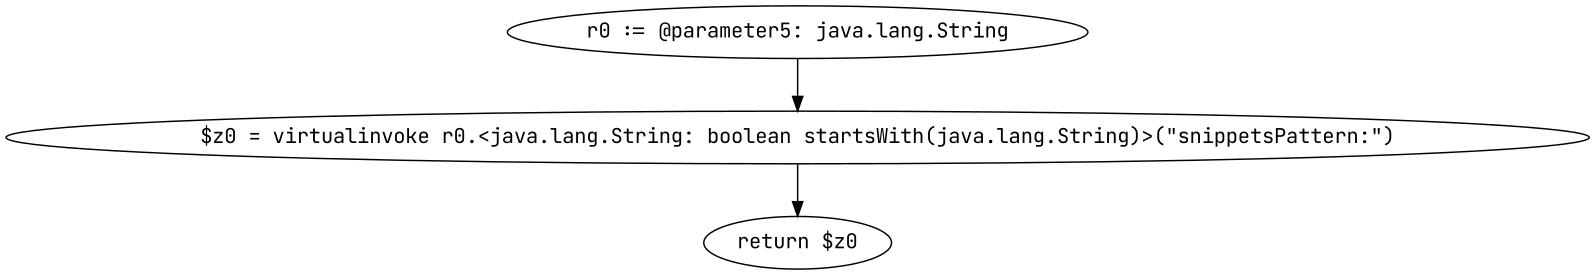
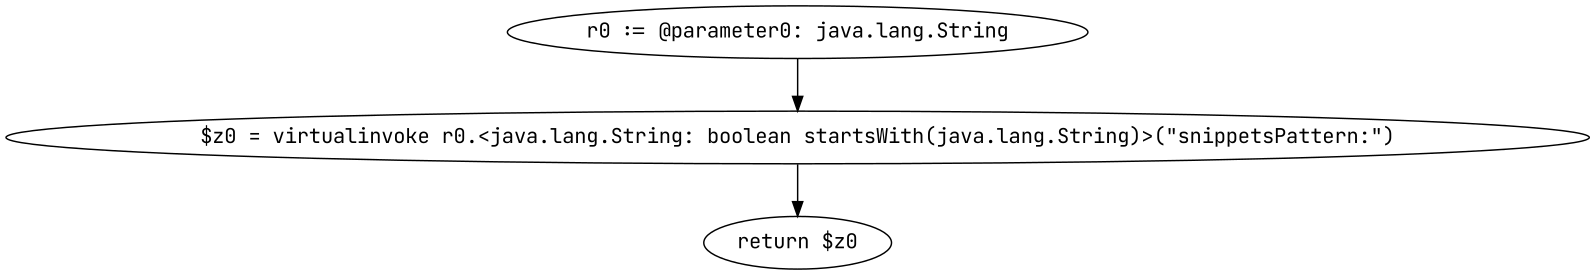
(798, 32) -> (798, 32)
